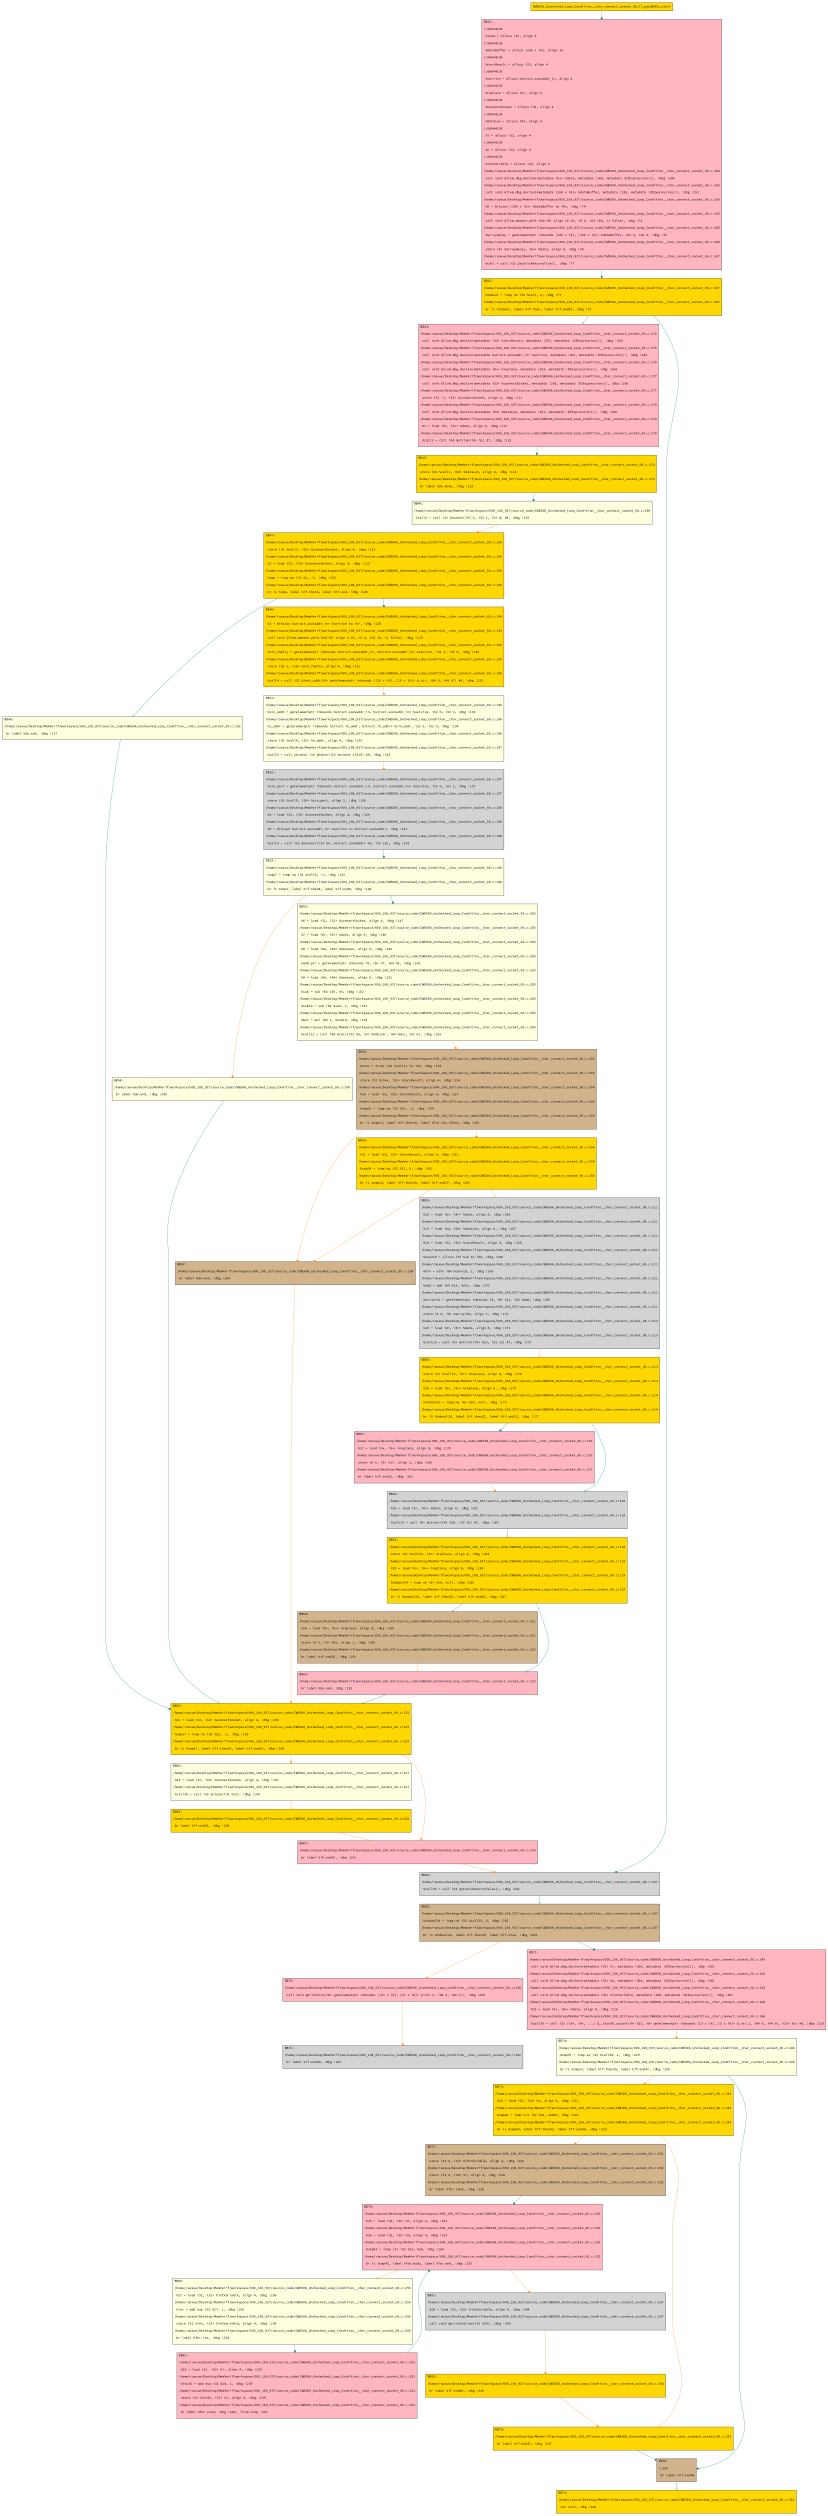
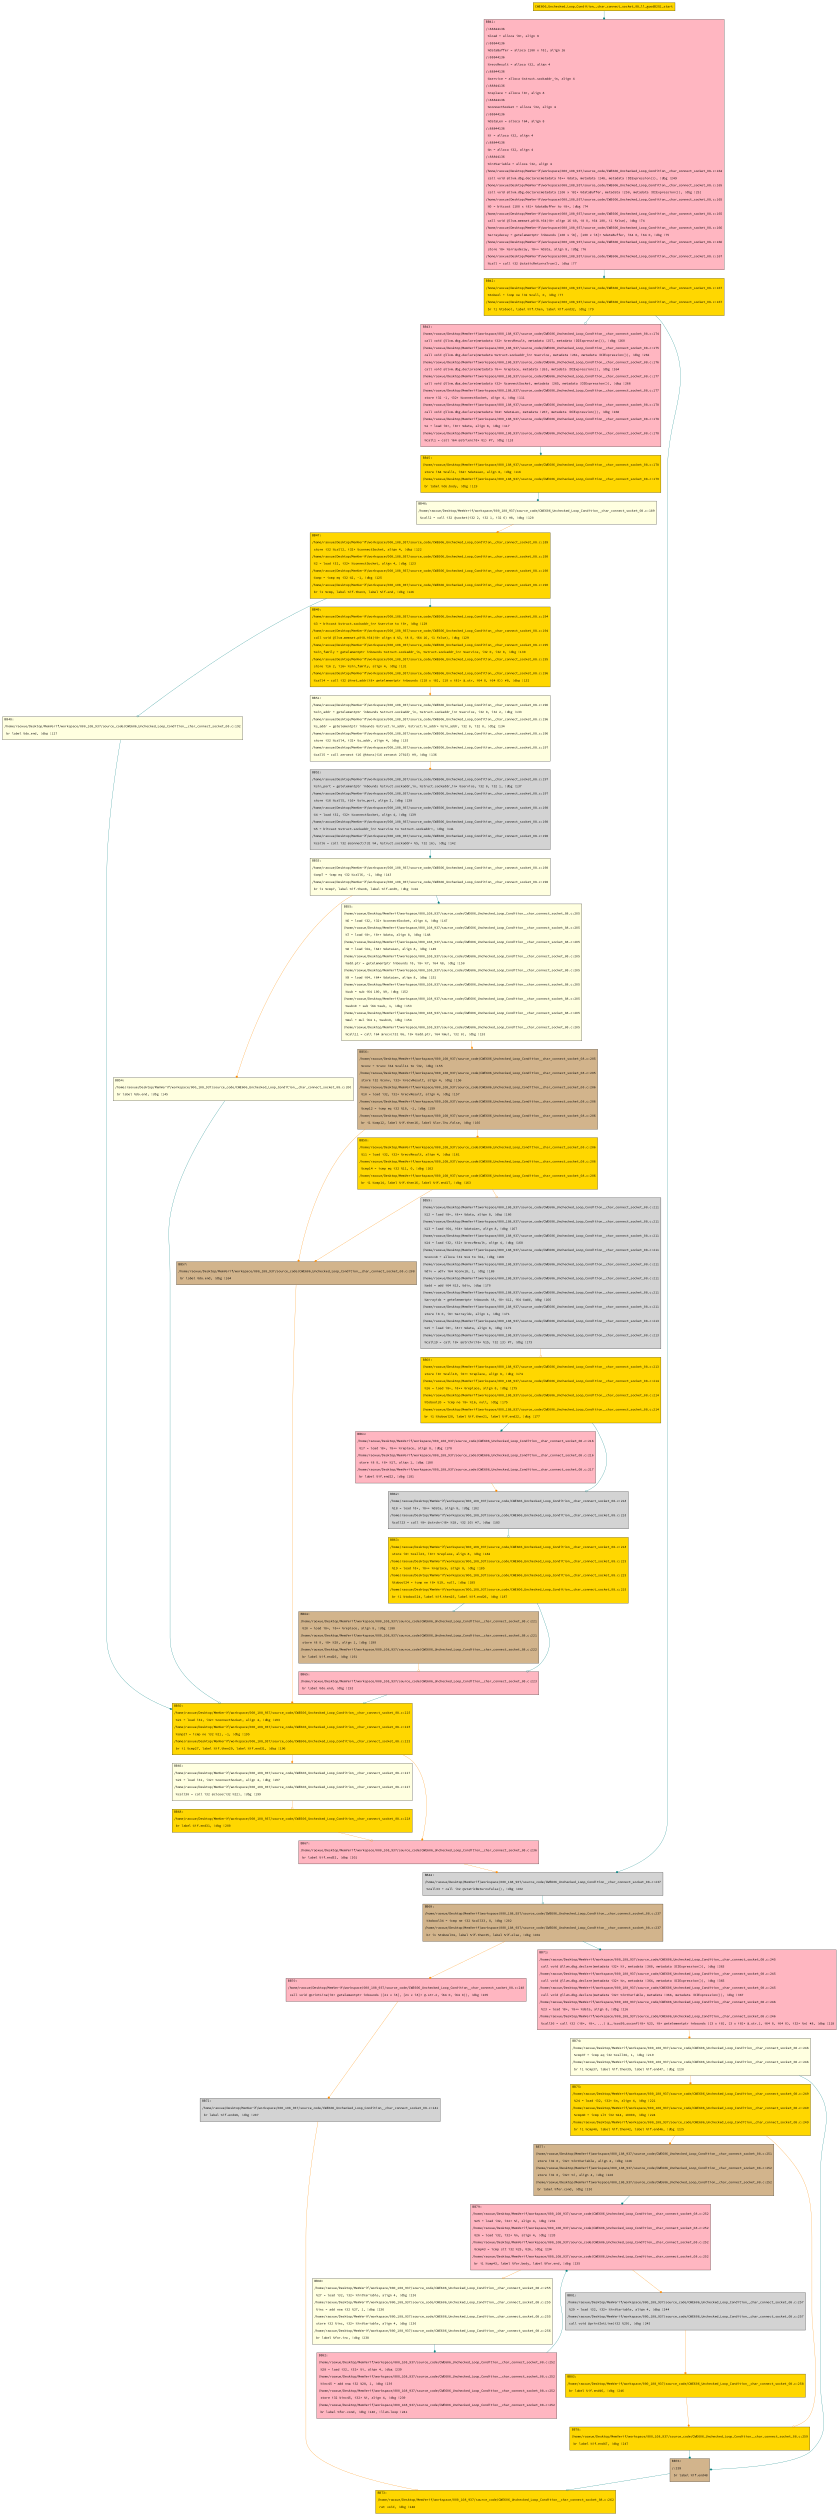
none -> (306, 2343)
